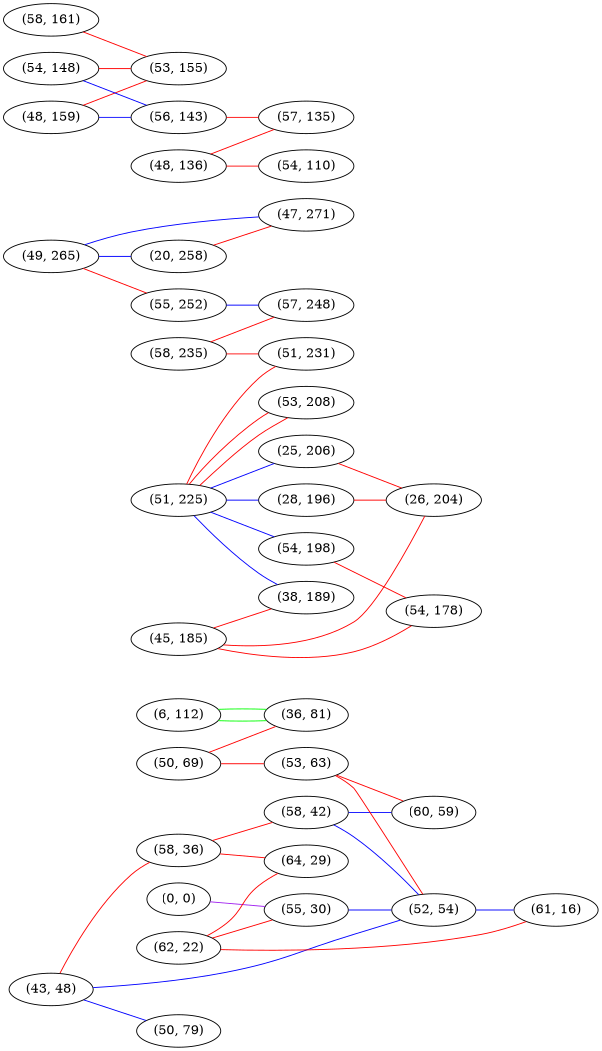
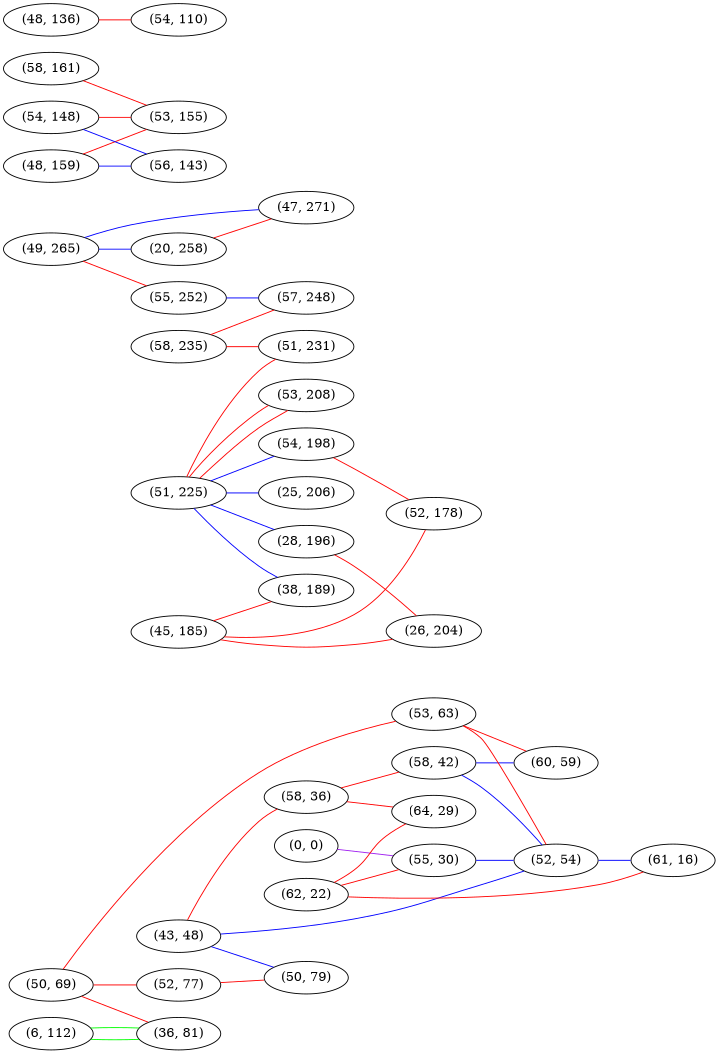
(306, 117) -> none
(370, 476) -> none
(434, 611) -> (434, 514)
none -> (179, 985)
